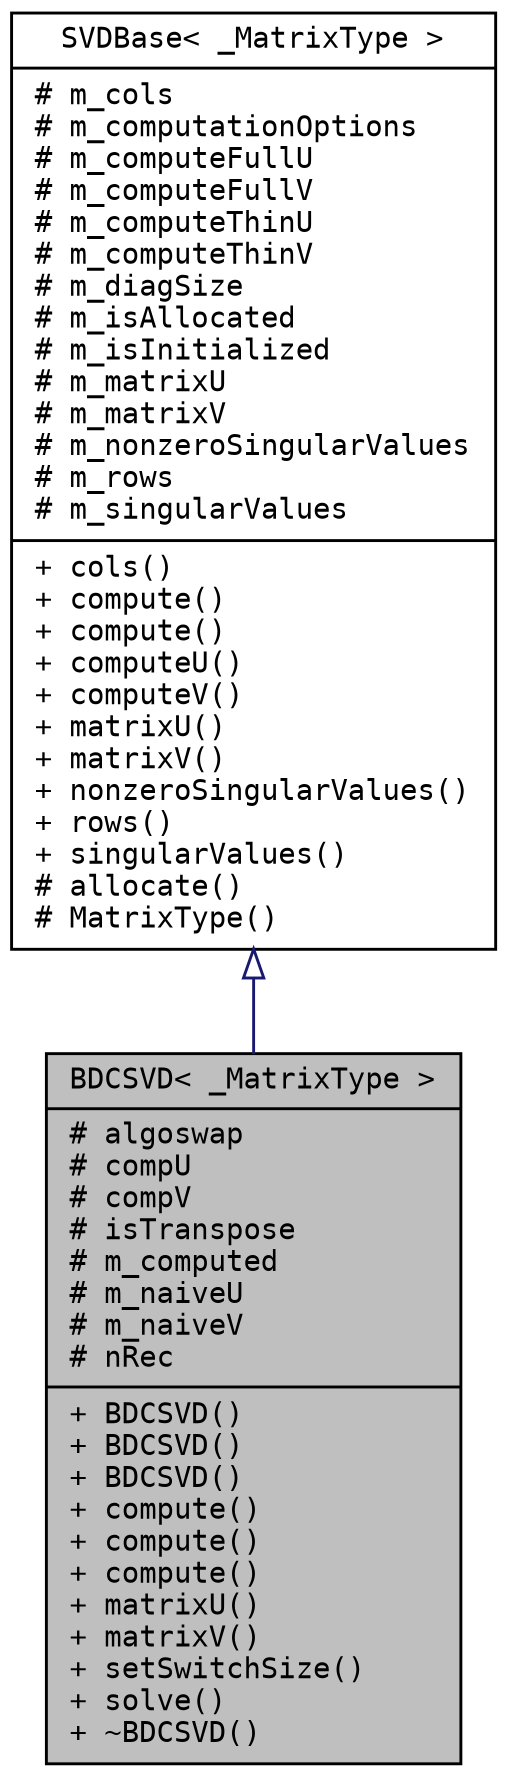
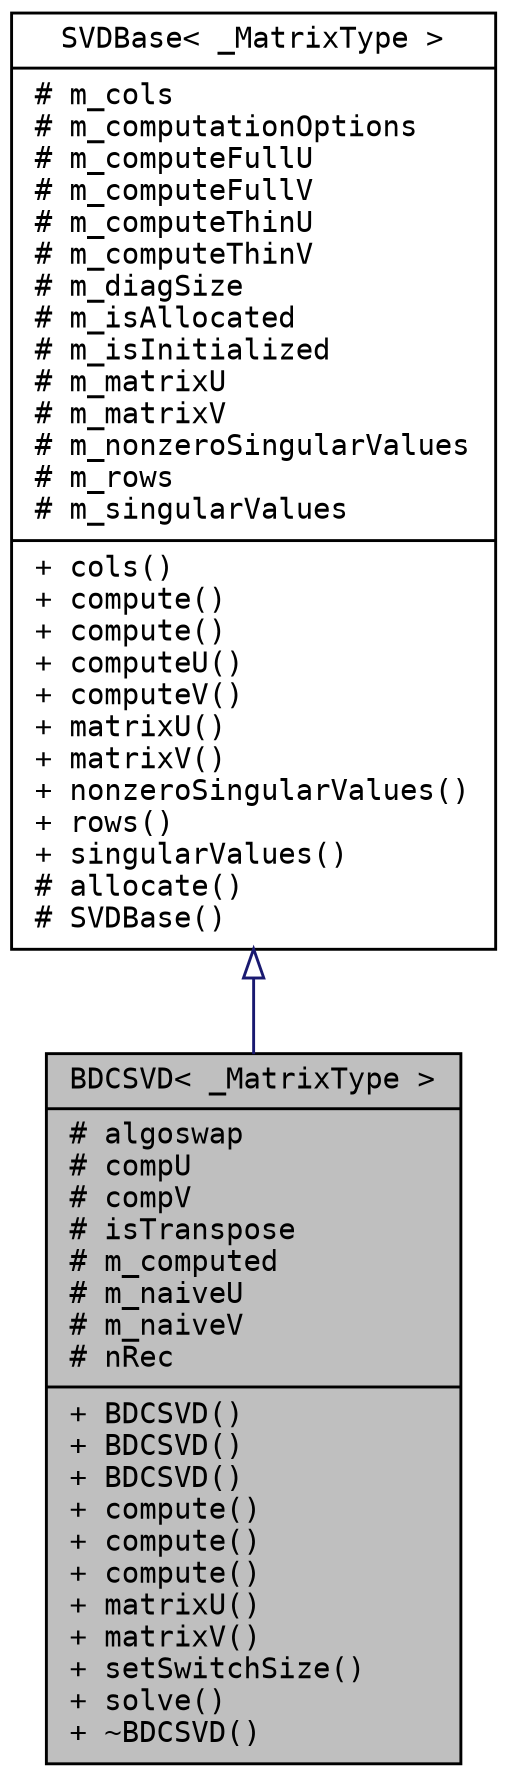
(158, 919) -> (132, 919)
